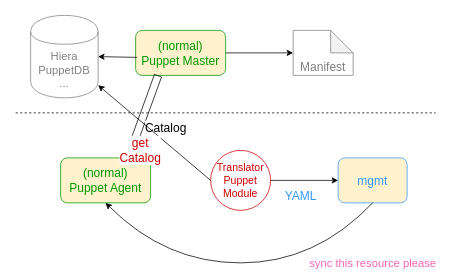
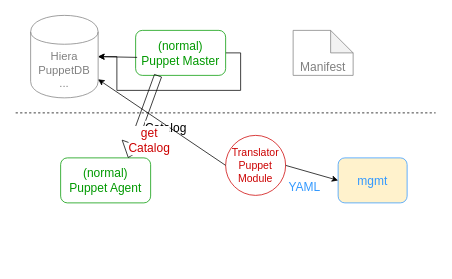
(180, 53) -> (180, 53)
(240, 53) -> (182, 90)
(105, 180) -> (105, 180)
(240, 180) -> (255, 165)
(239, 263) -> none
